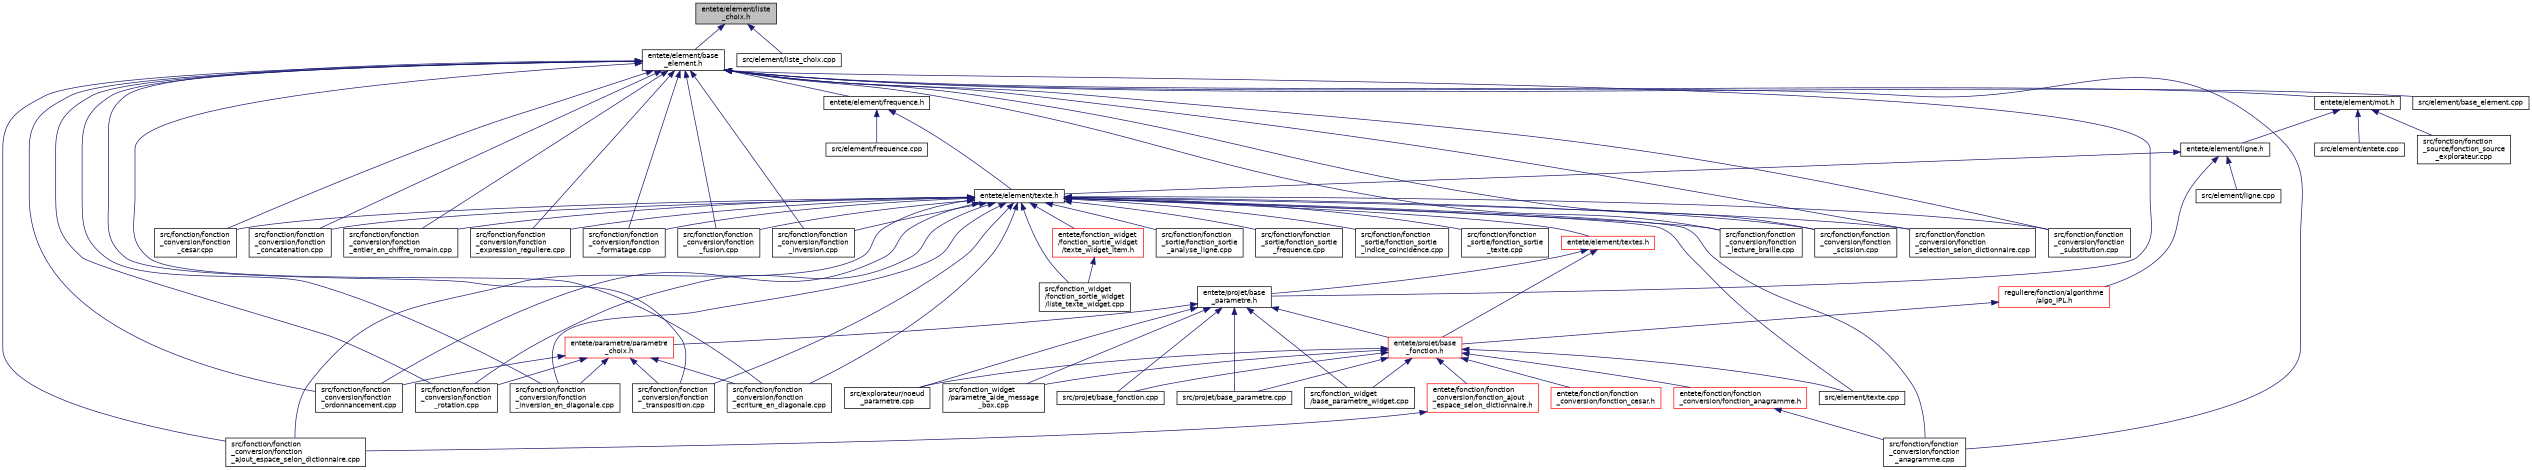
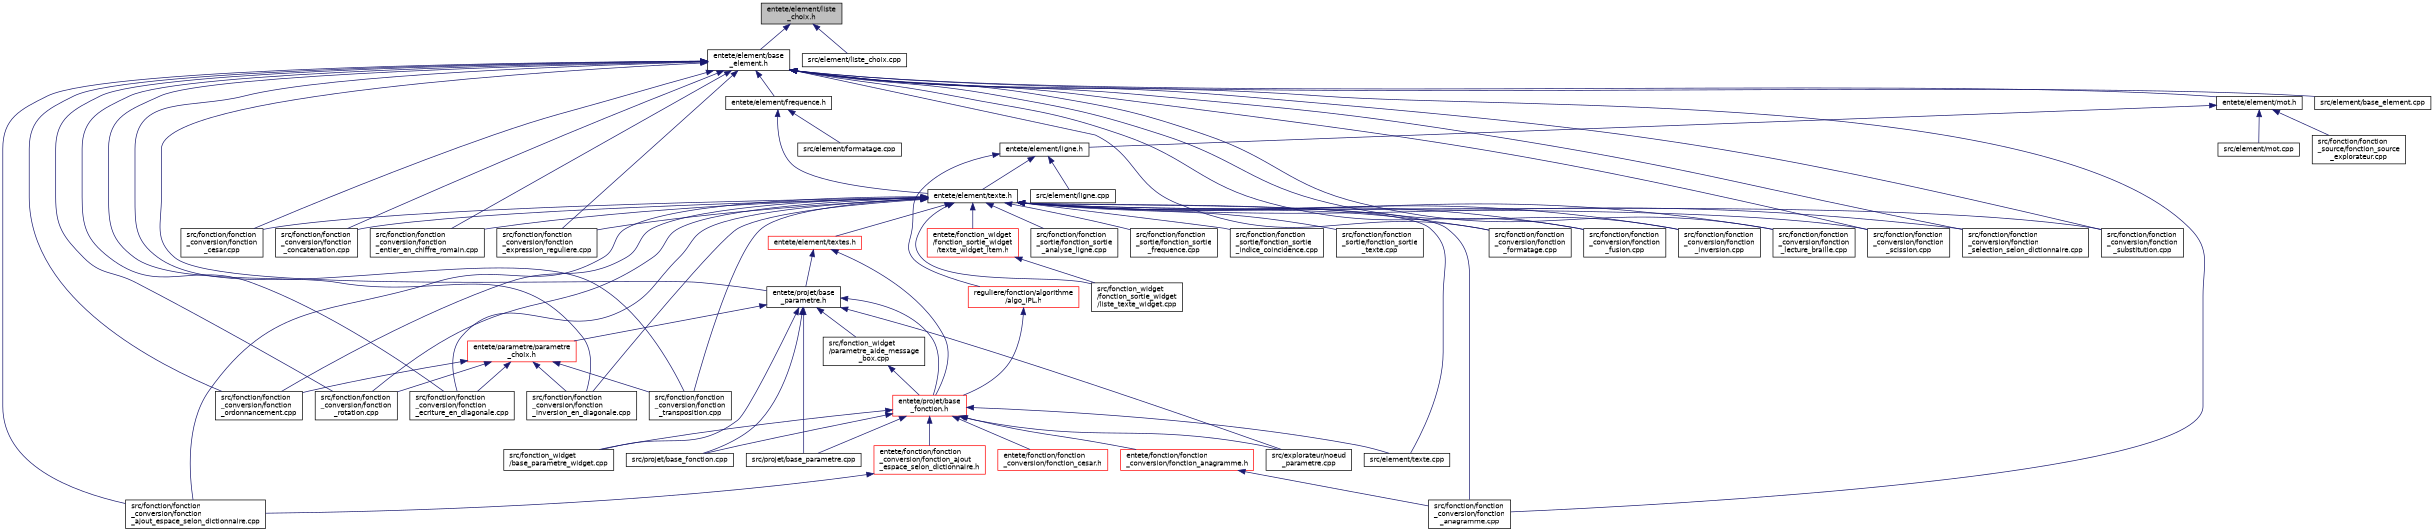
(877, 150) -> (850, 150)
(2360, 150) -> (2259, 150)
(1212, 363) -> (906, 383)
